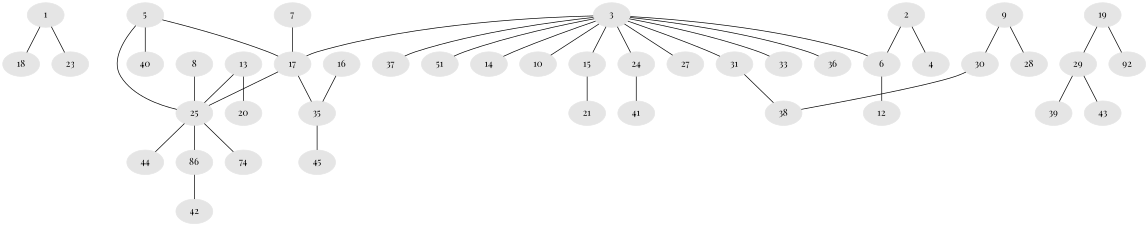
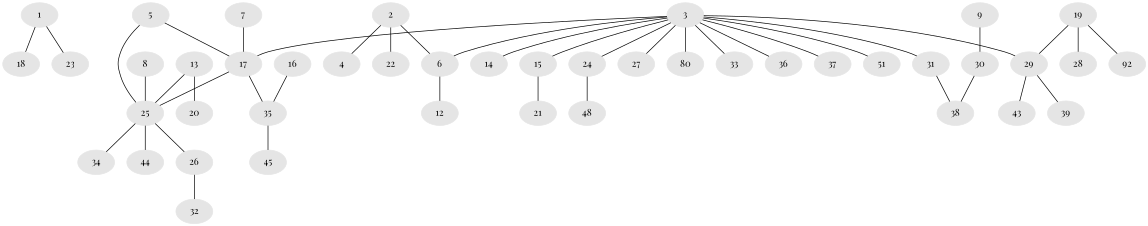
none -> (861, 25)
(1017, 40) -> (1078, 40)
(145, 64) -> none
none -> (391, 64)
(538, 64) -> (685, 64)
(636, 113) -> (587, 113)
(194, 162) -> (194, 162)
(243, 162) -> (96, 162)
(194, 211) -> (194, 211)
